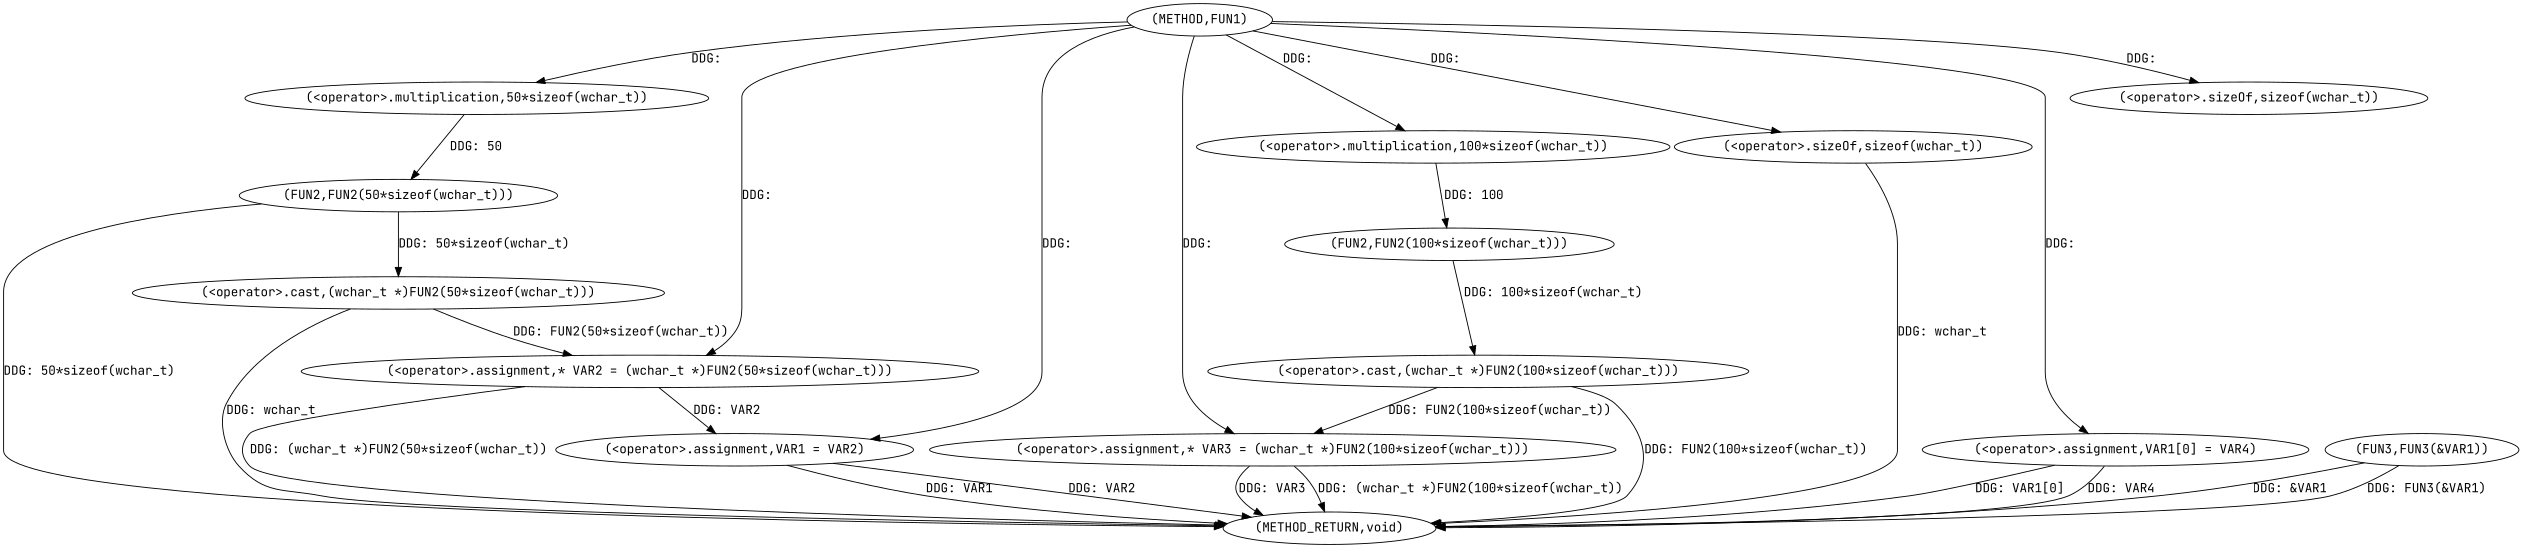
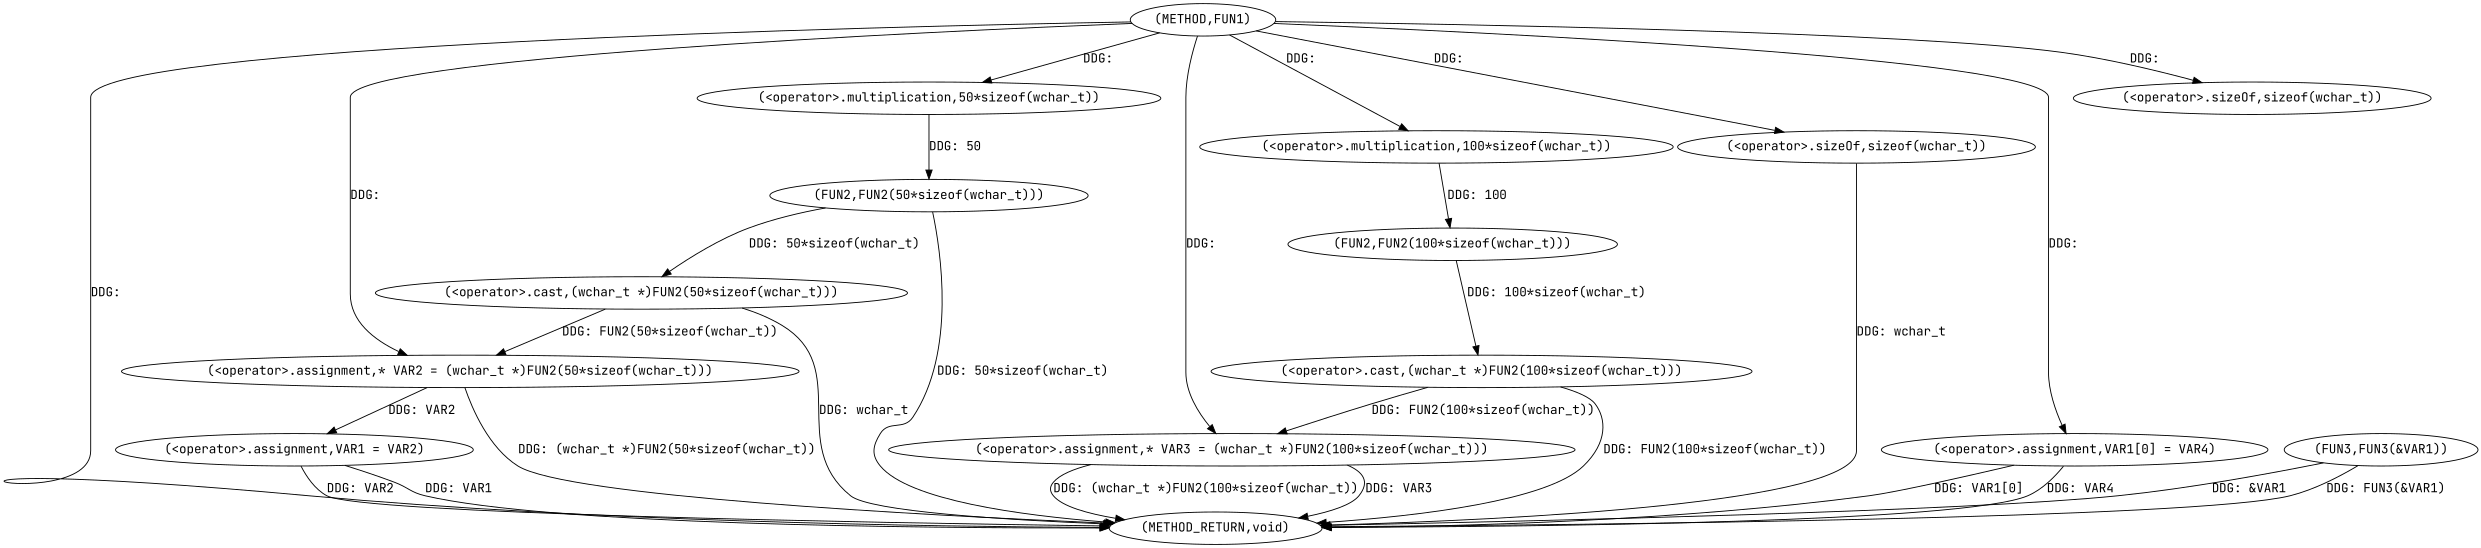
(1042, 264) -> (91, 348)
